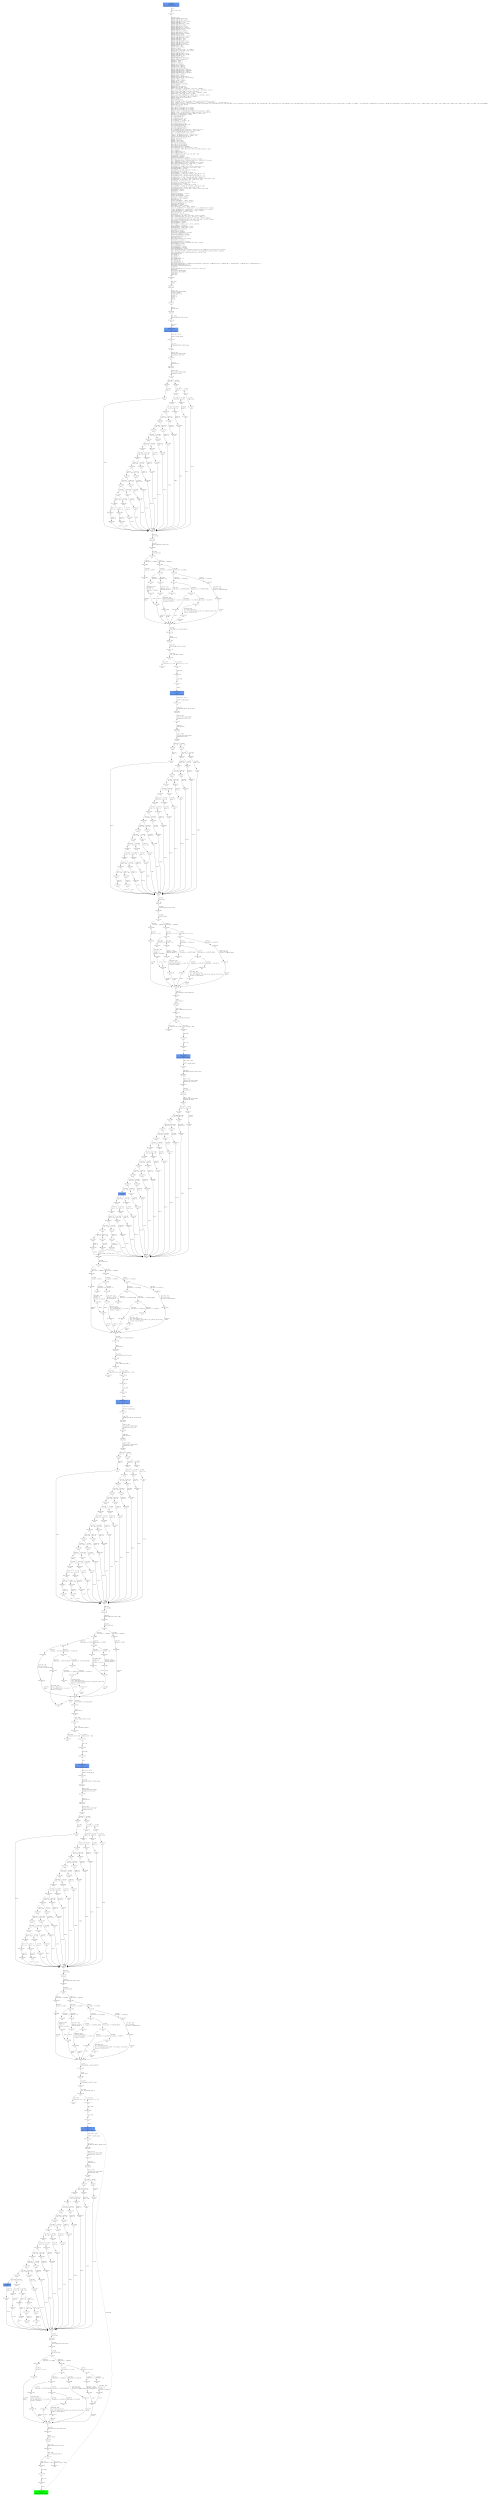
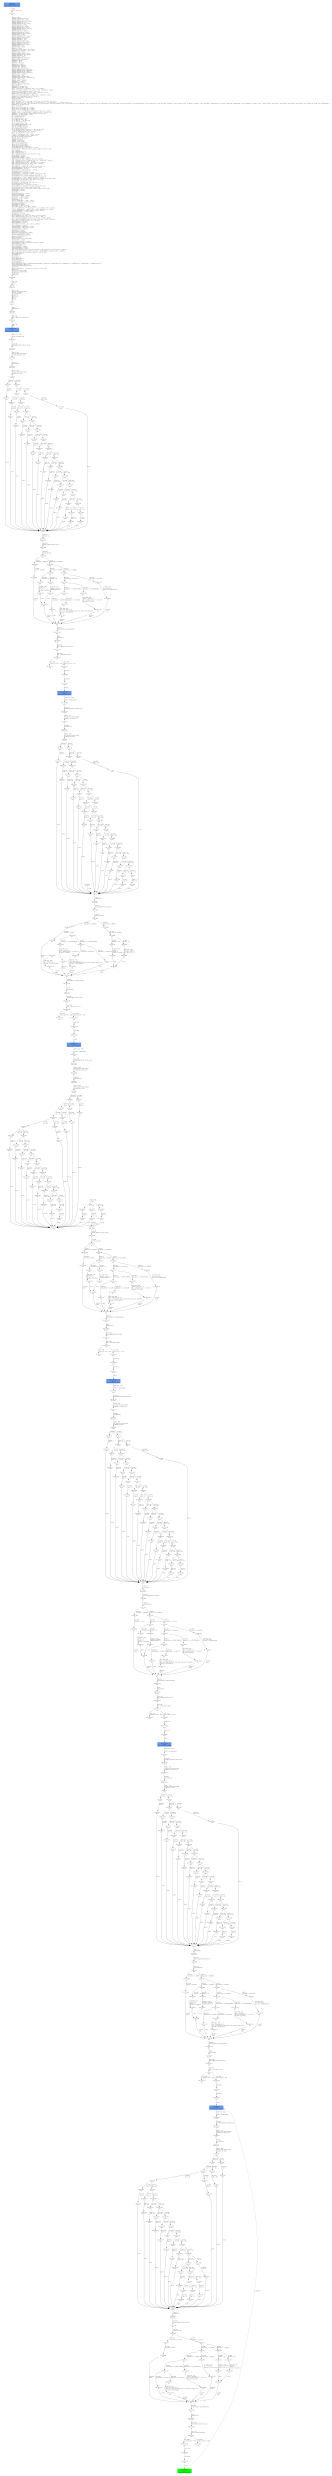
(165, 810) -> none
(180, 937) -> none
(122, 1194) -> (48, 1182)
(108, 1221) -> none
(67, 1701) -> (179, 1669)
(7, 2285) -> (198, 2263)
